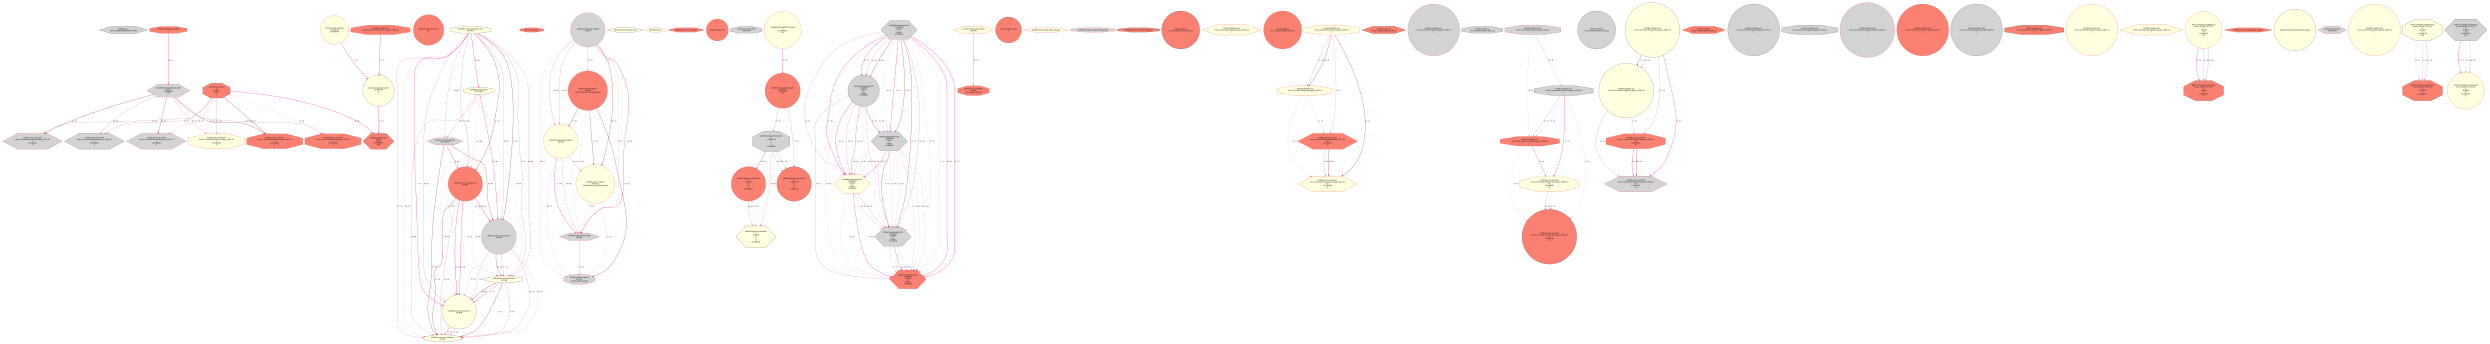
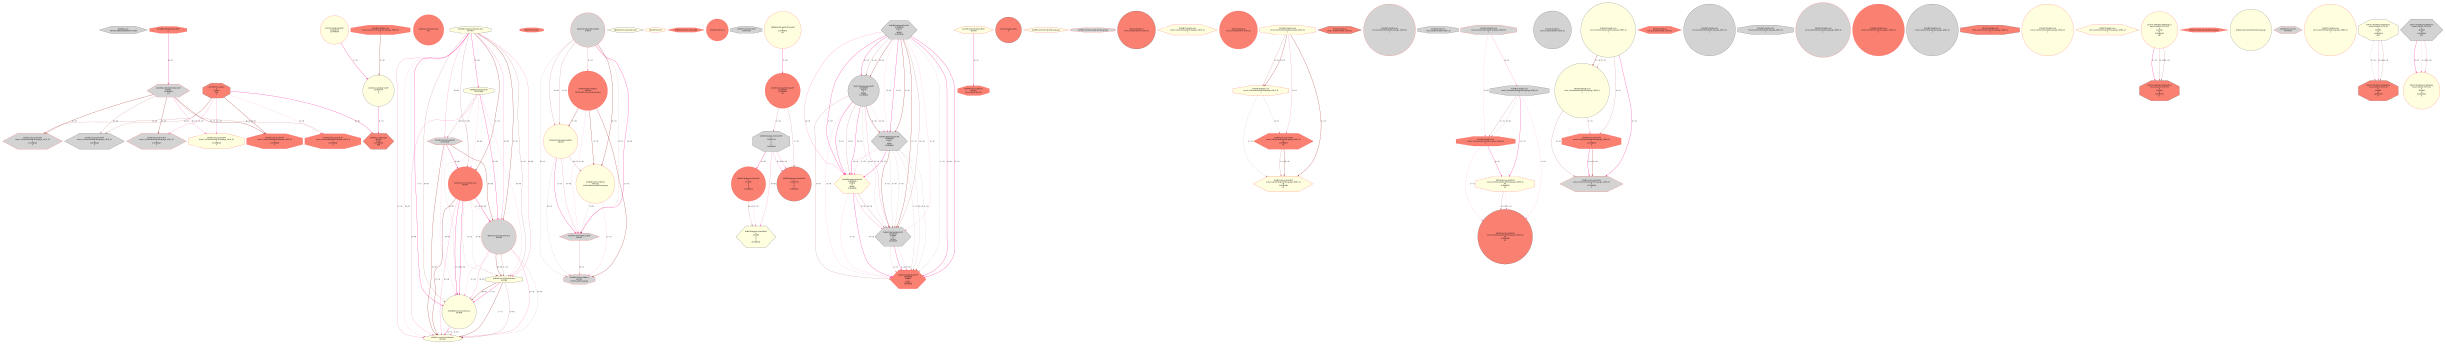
(1139, 30) -> none
